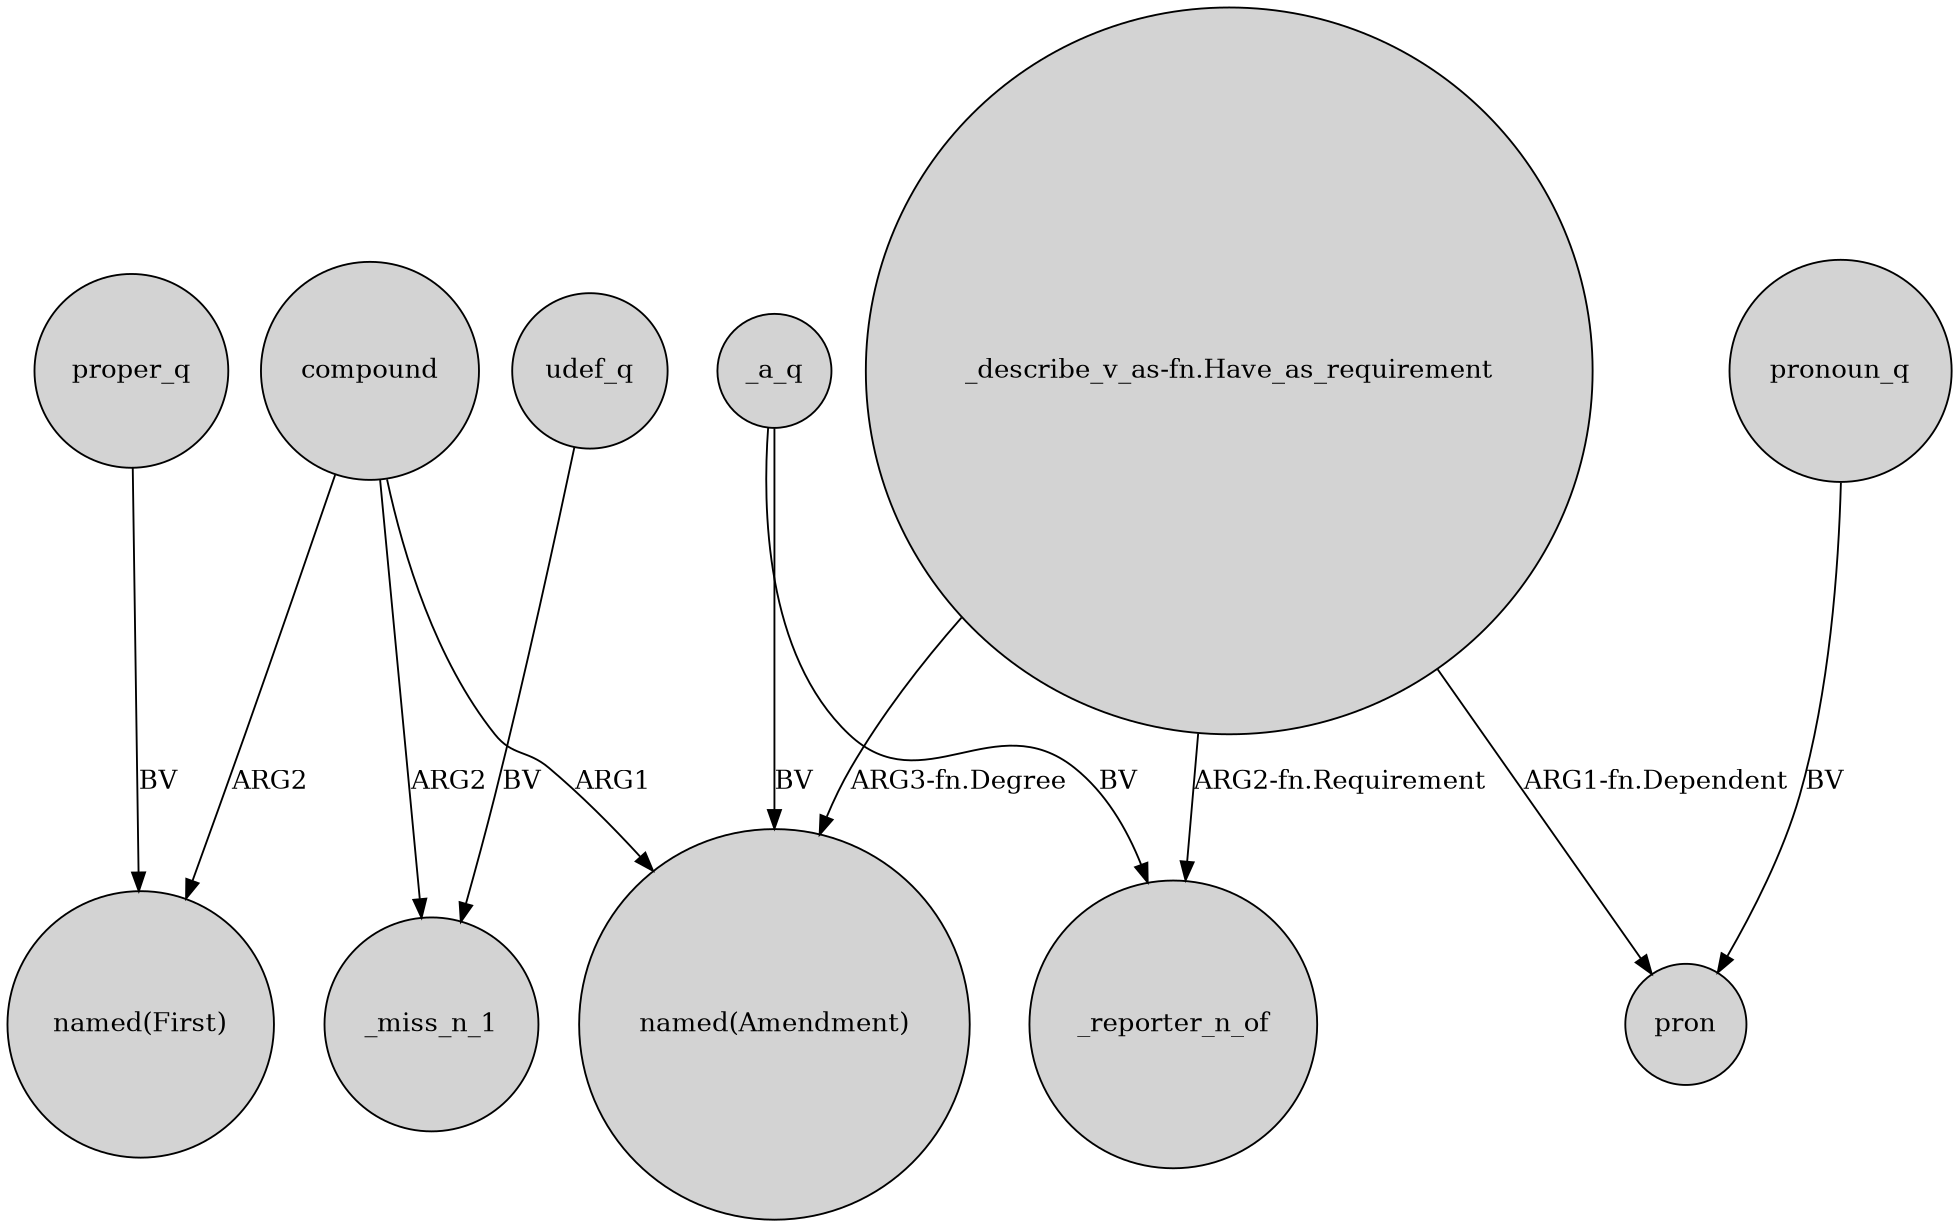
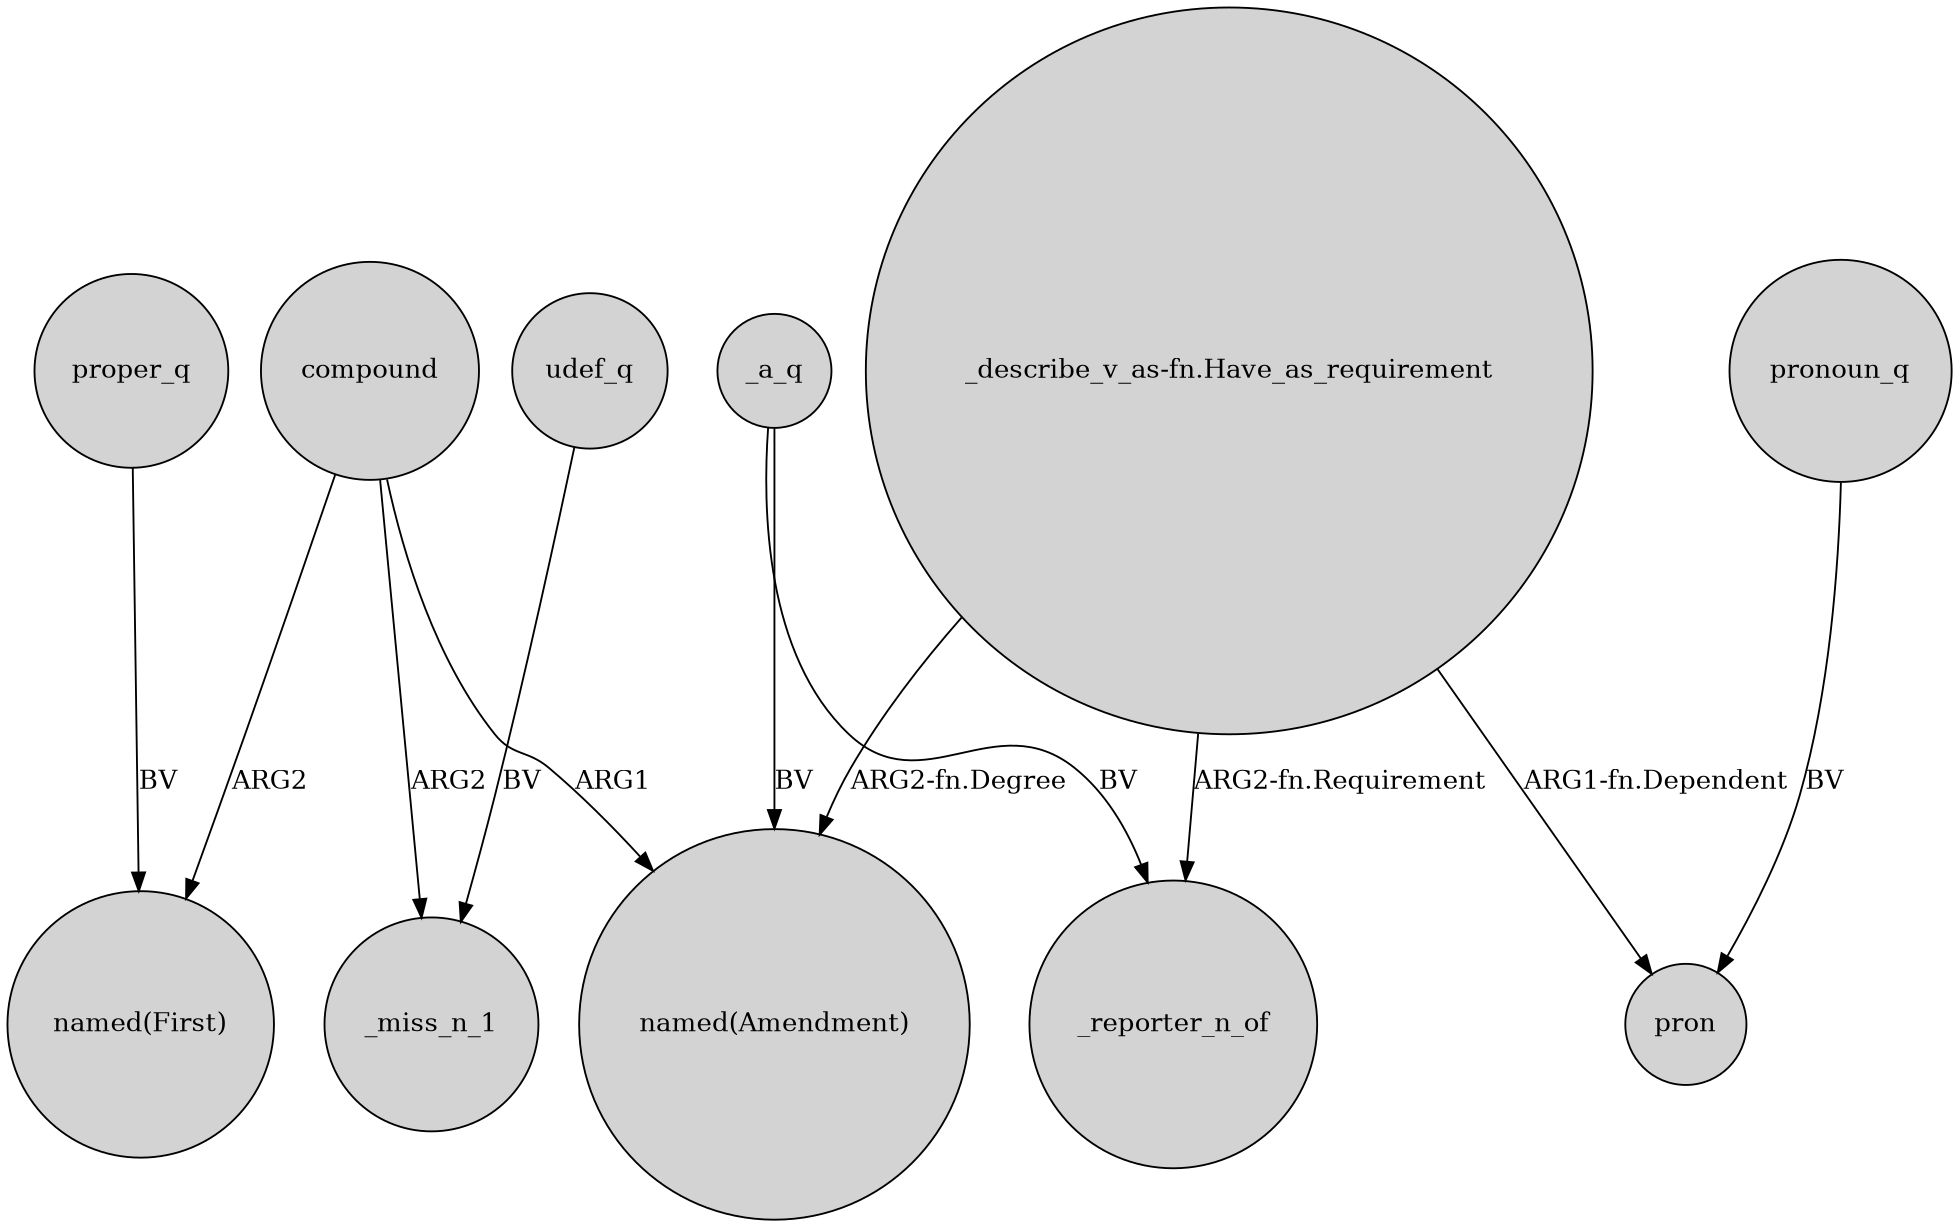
(959, 782) -> (959, 782)
